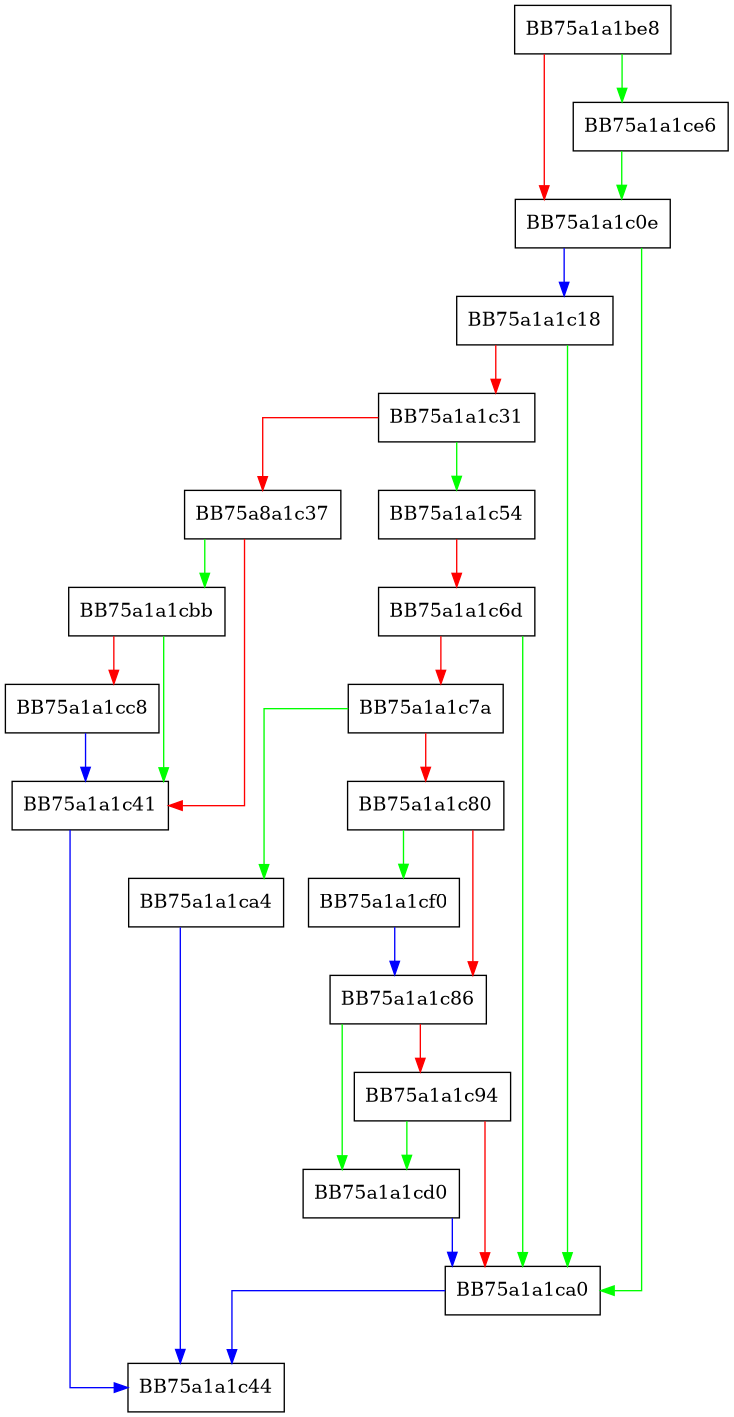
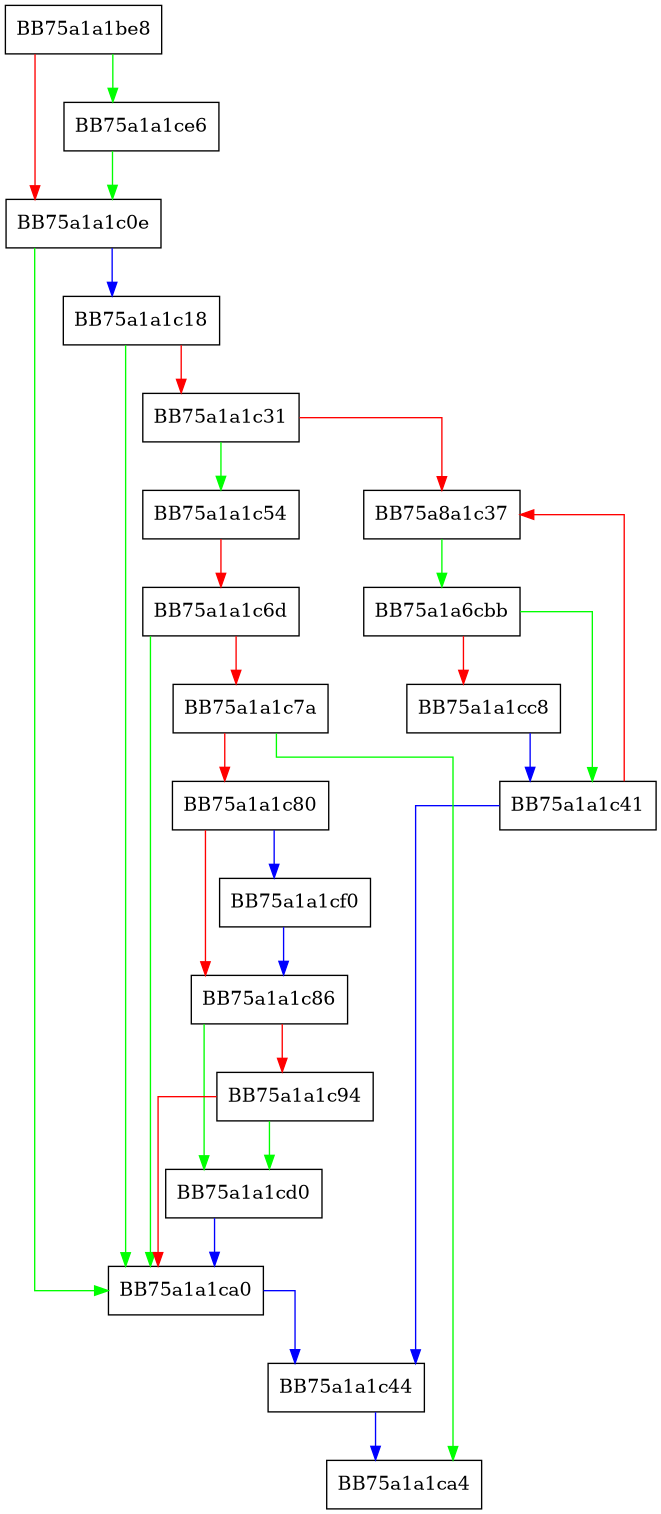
(147, 612) -> (442, 612)
(245, 703) -> (624, 603)
(403, 847) -> (274, 847)
(180, 1138) -> (376, 1429)
